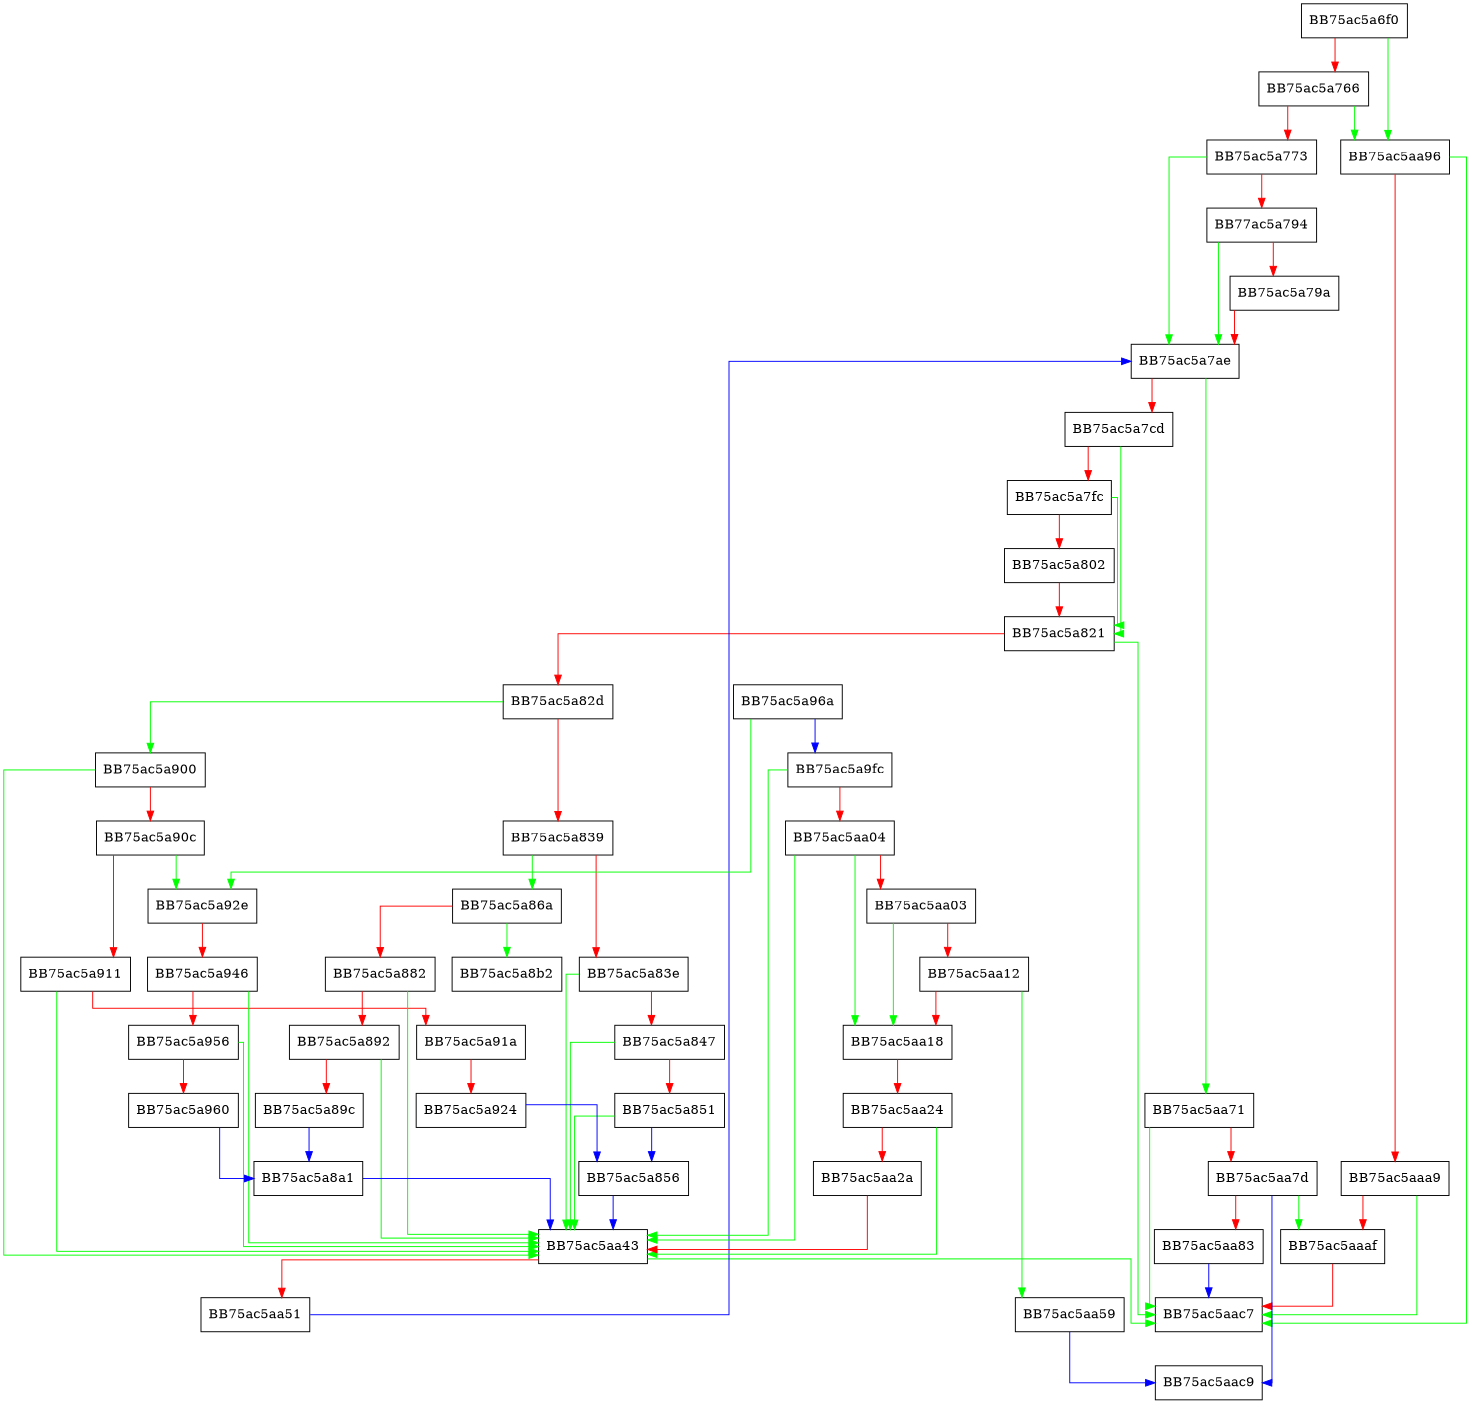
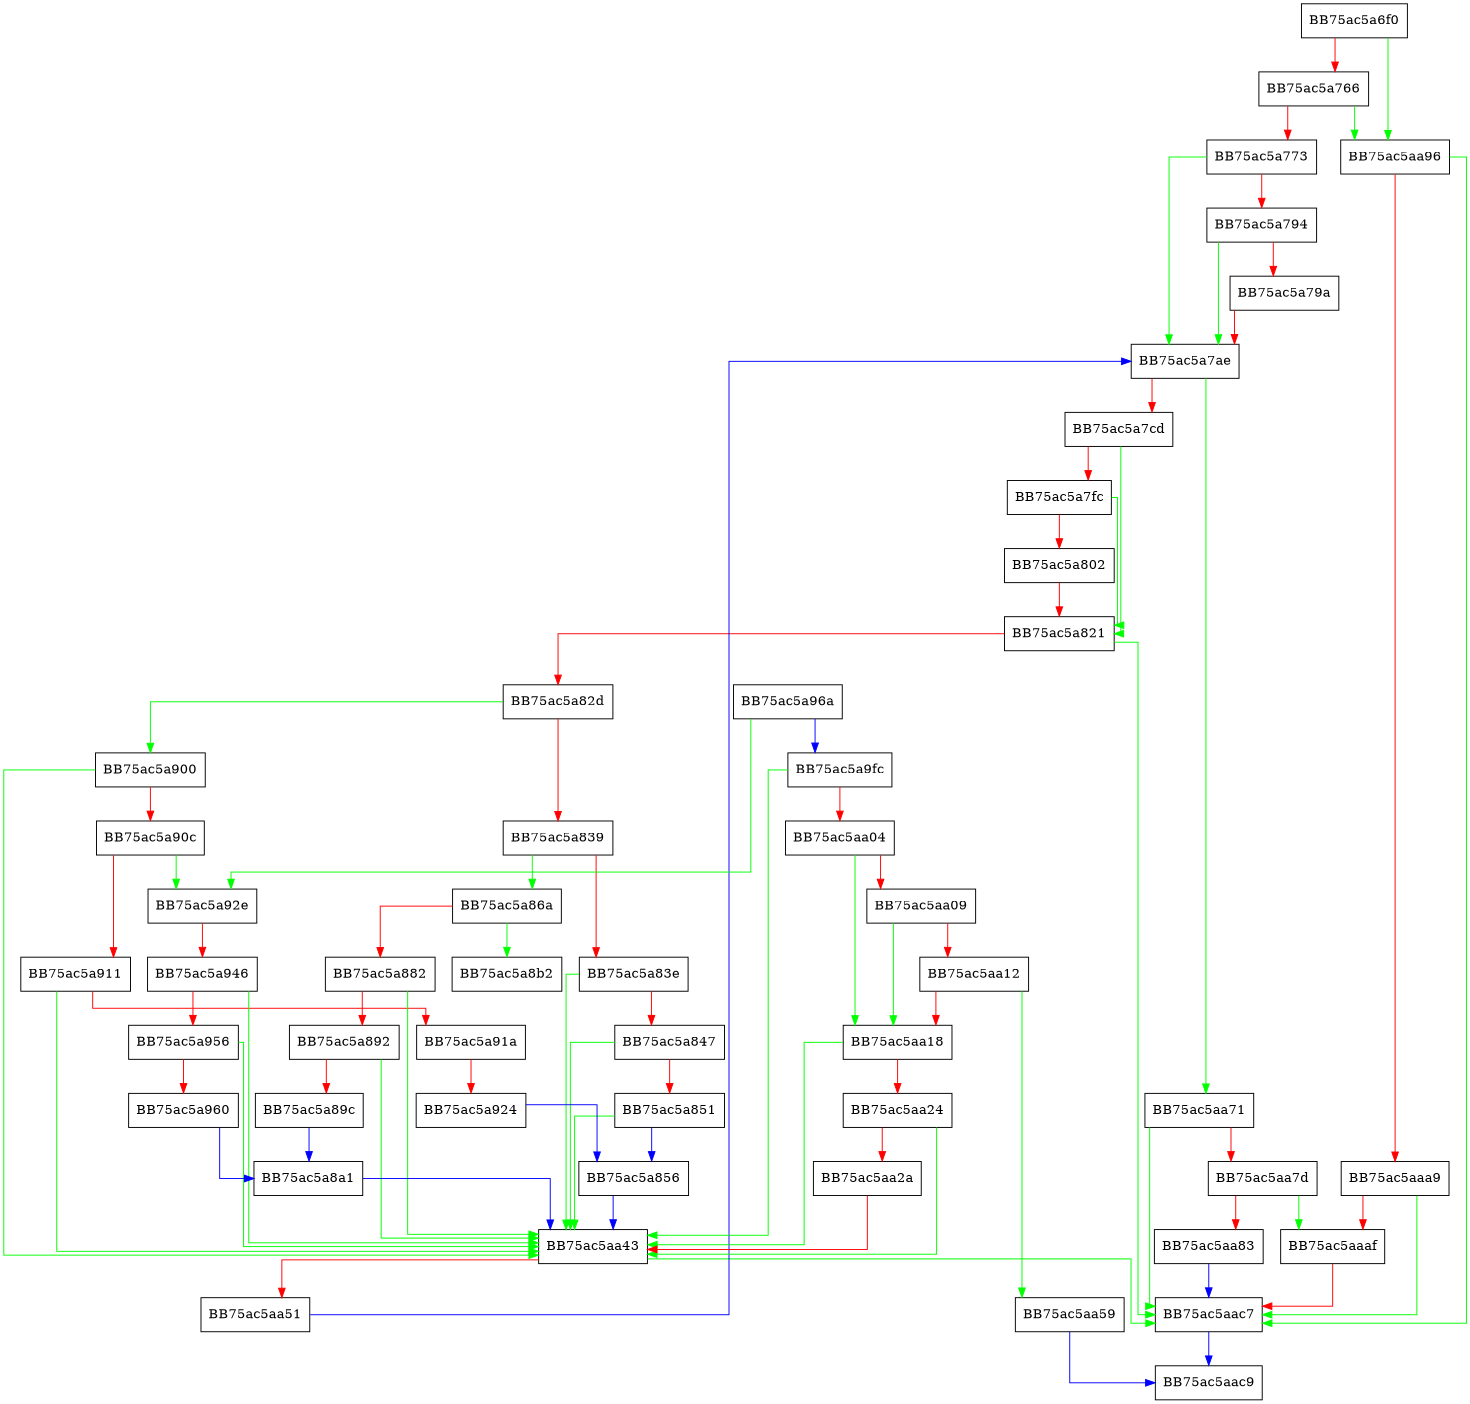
(1262, 225) -> (1262, 225)
(921, 906) -> (921, 906)
(795, 1116) -> (804, 1198)
(1272, 1290) -> (1209, 1344)
